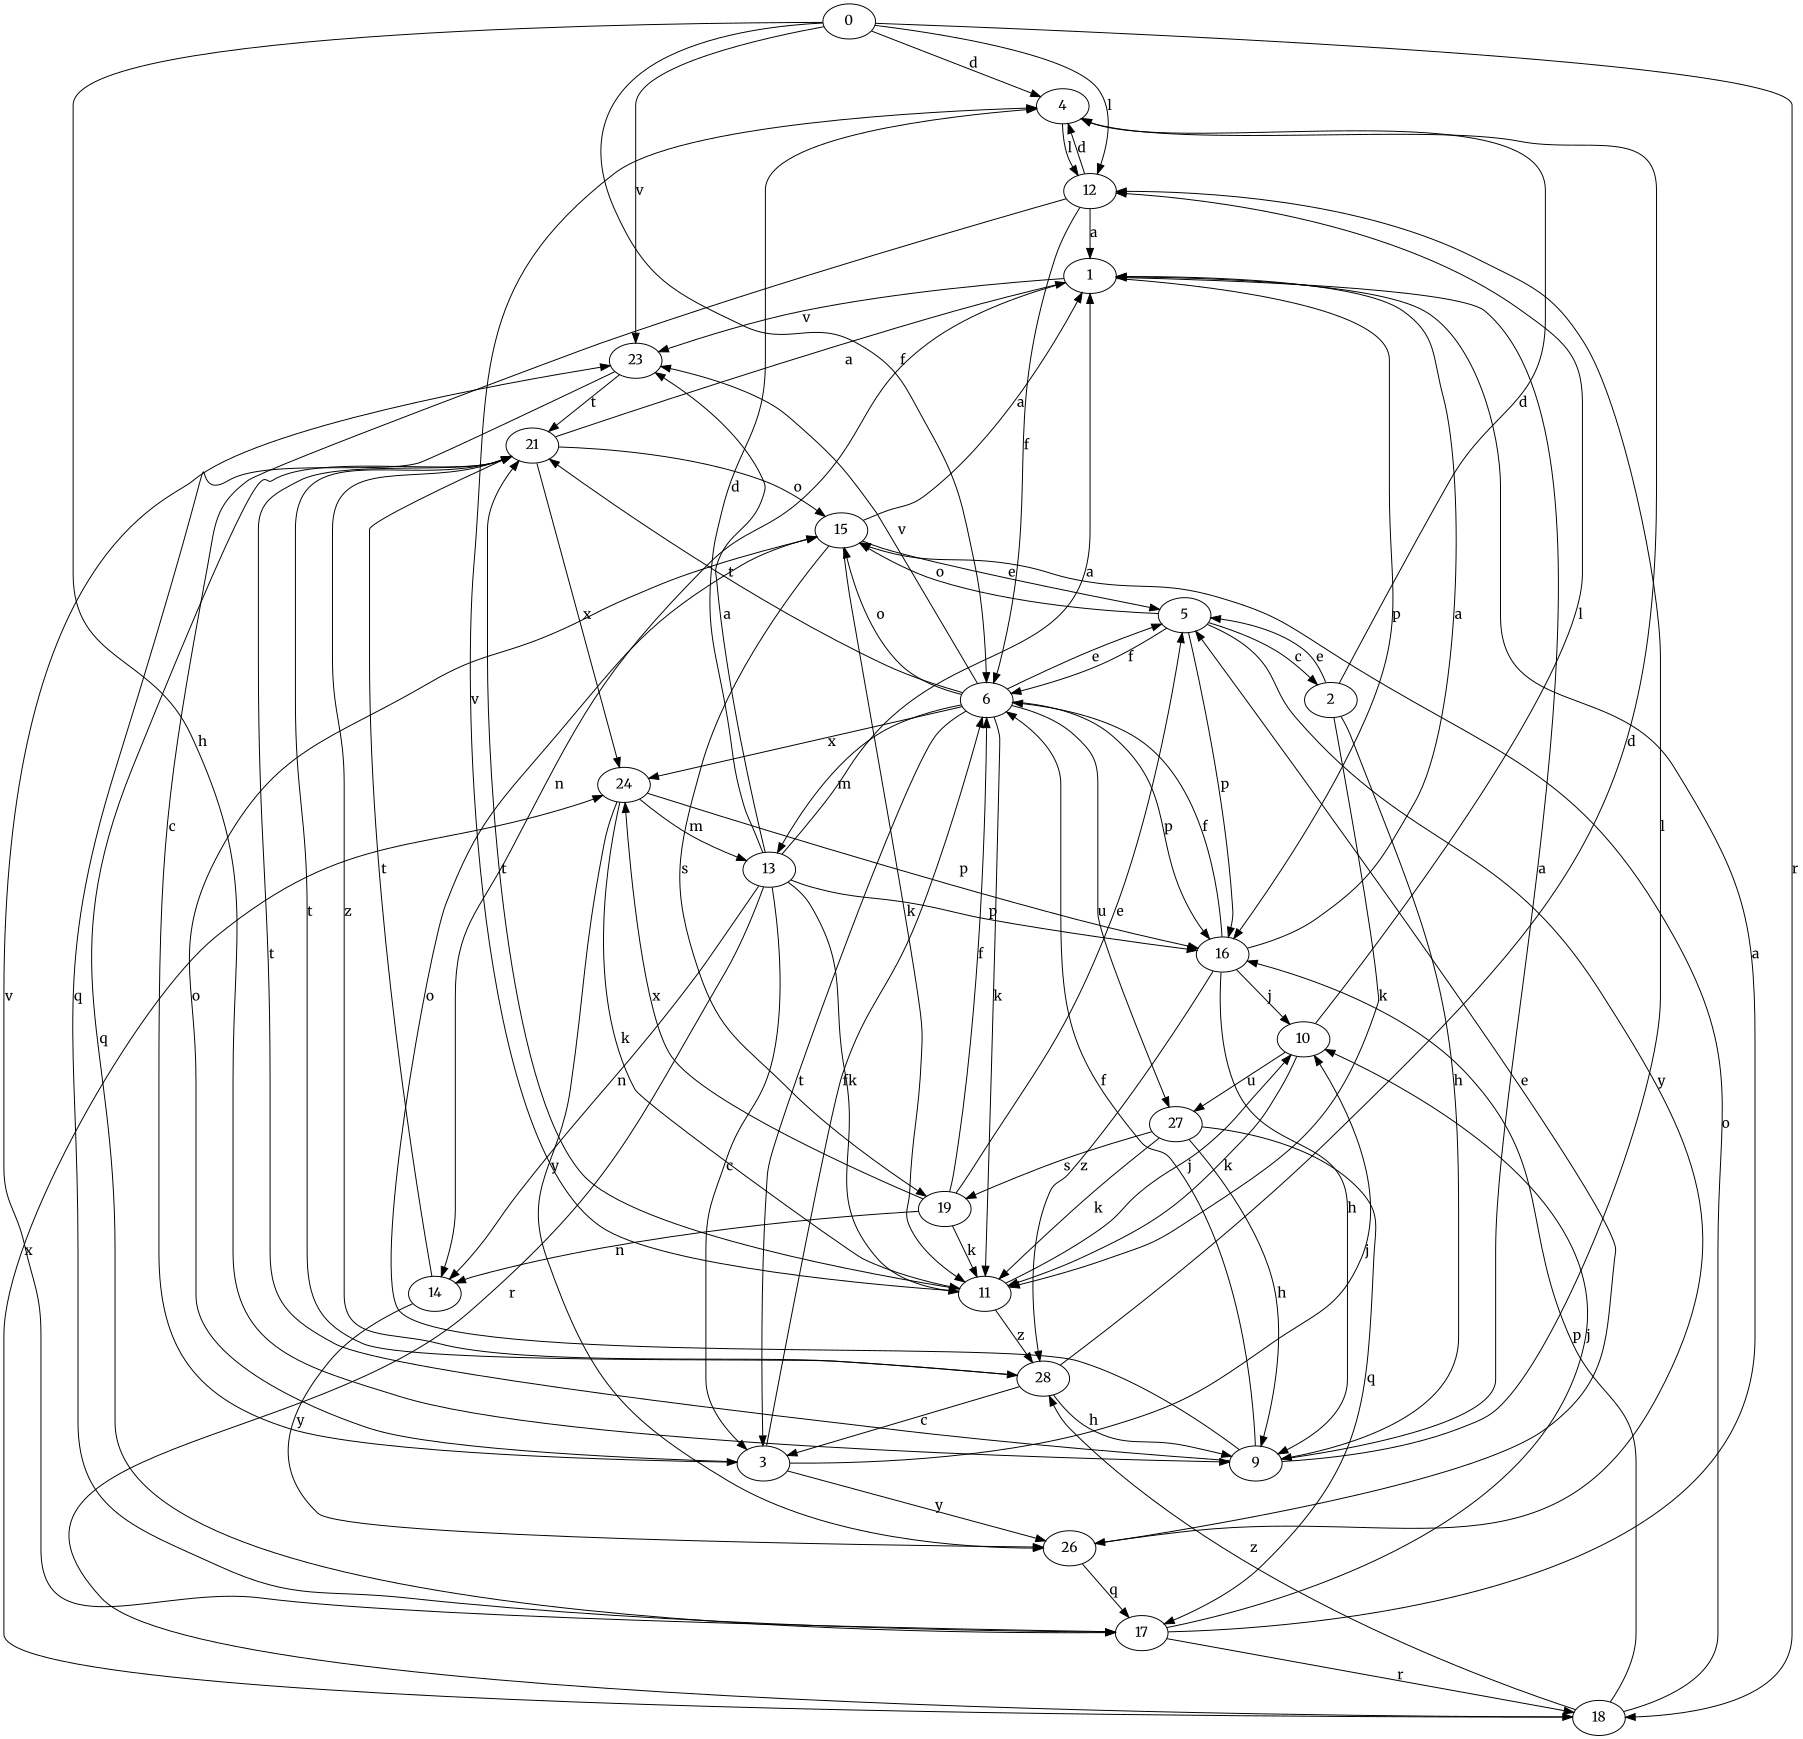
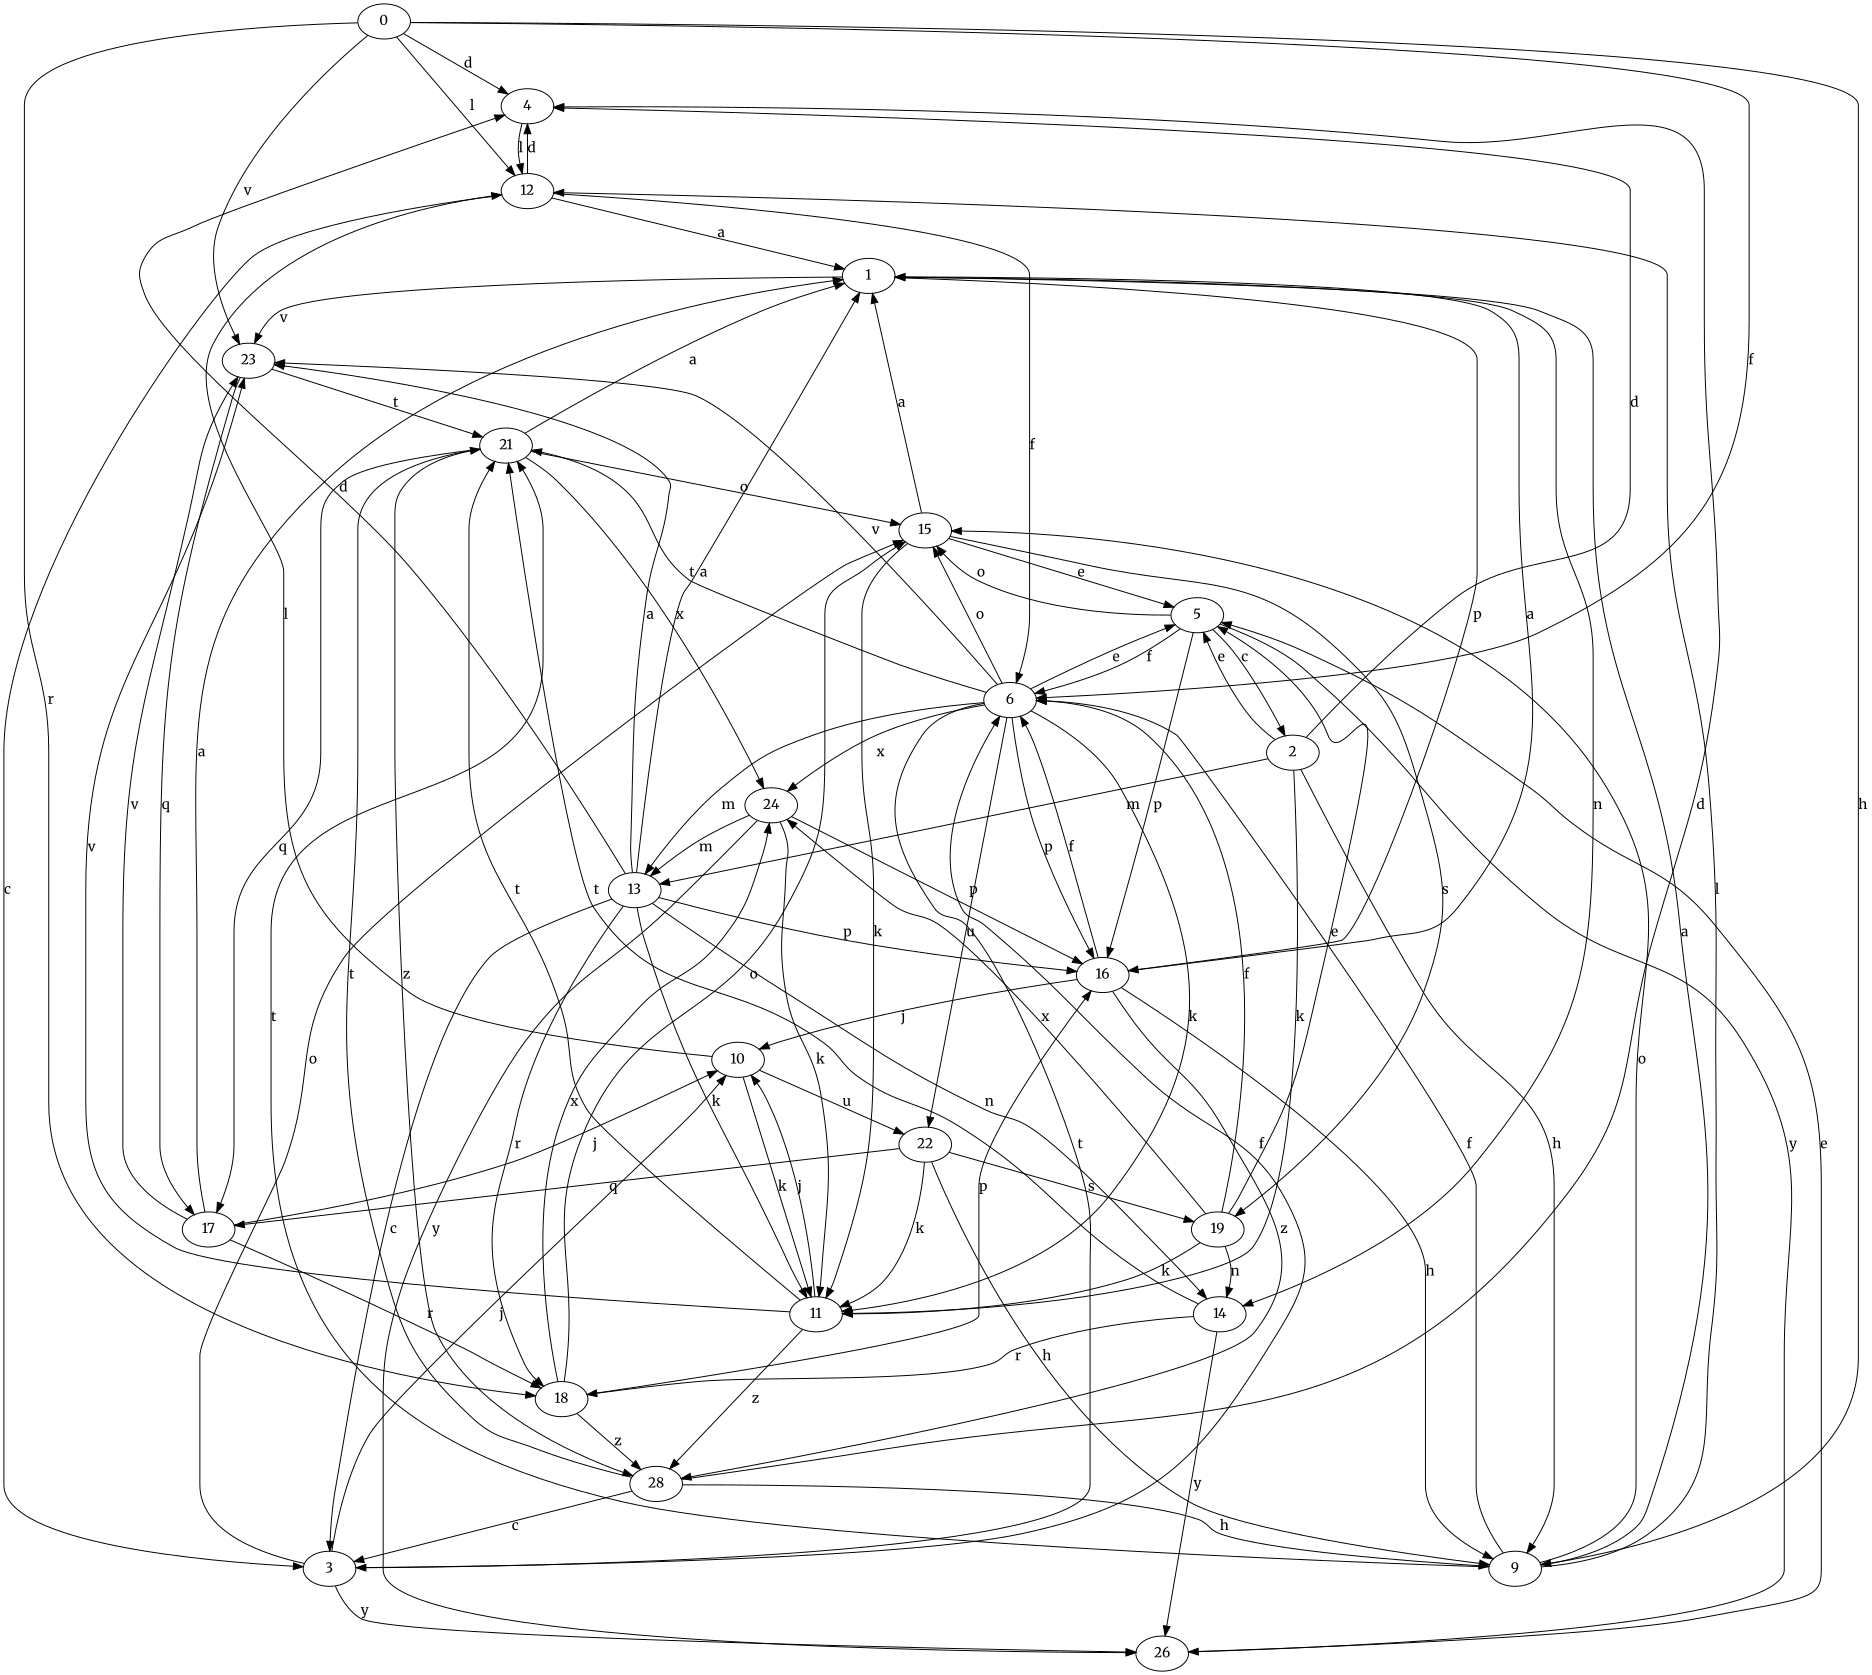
(471, 713) -> (87, 1132)
none -> (969, 820)
(1176, 1124) -> (925, 1145)
none -> (899, 1376)
(1102, 1587) -> none
